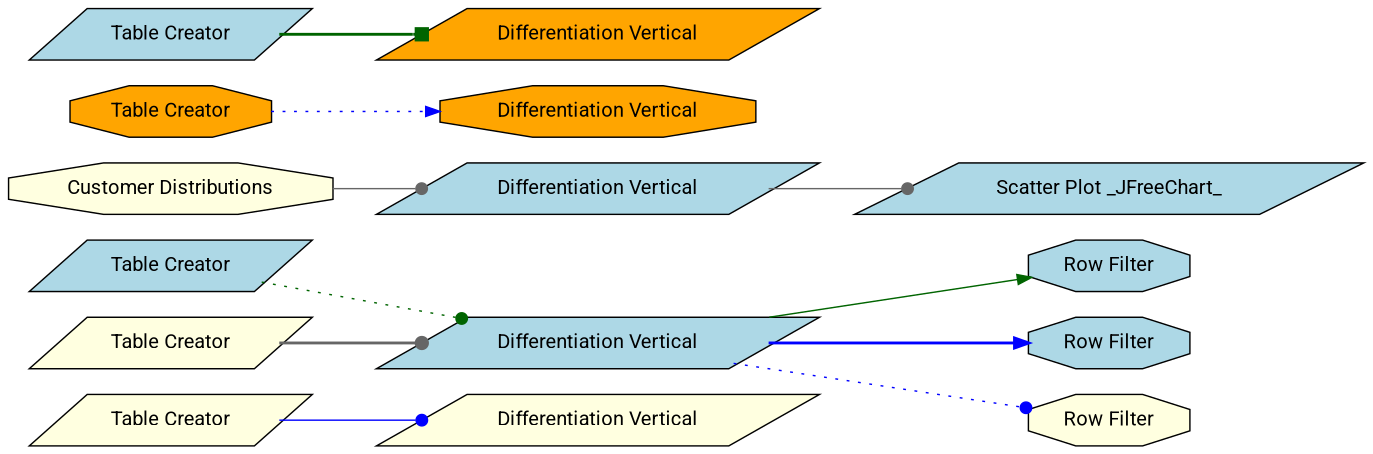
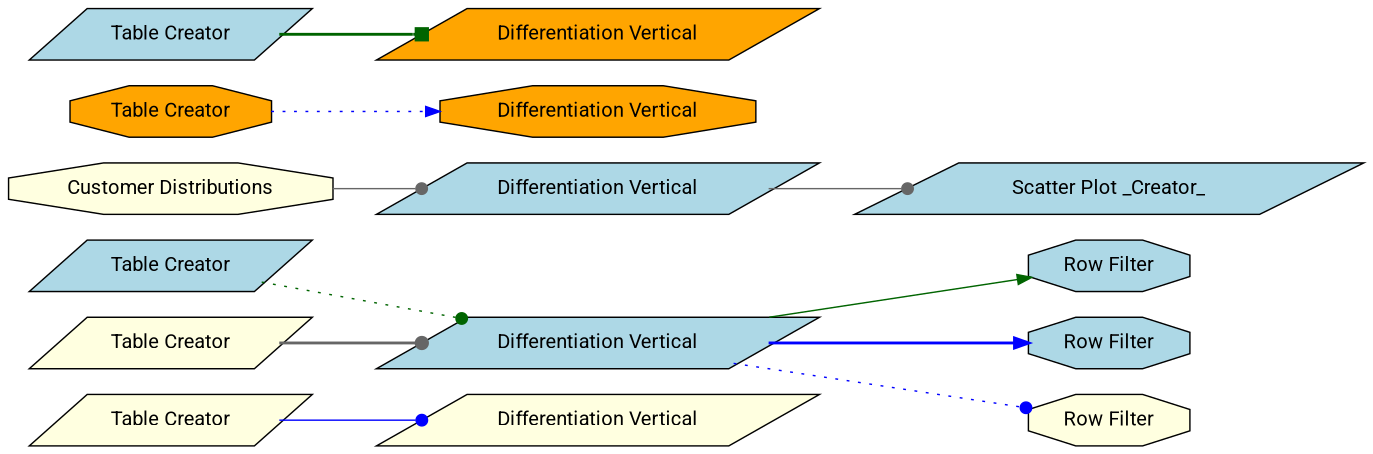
(1109, 189) -> (1109, 189)
